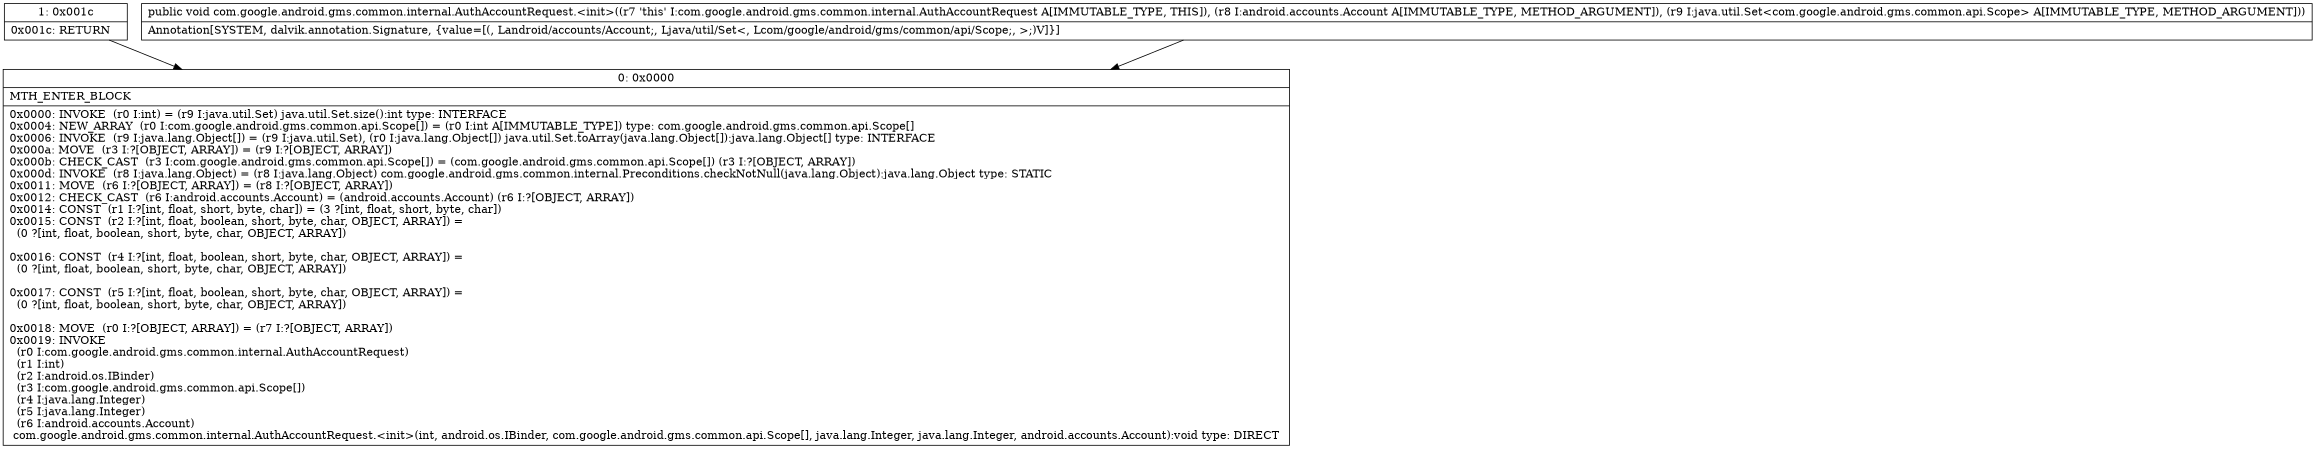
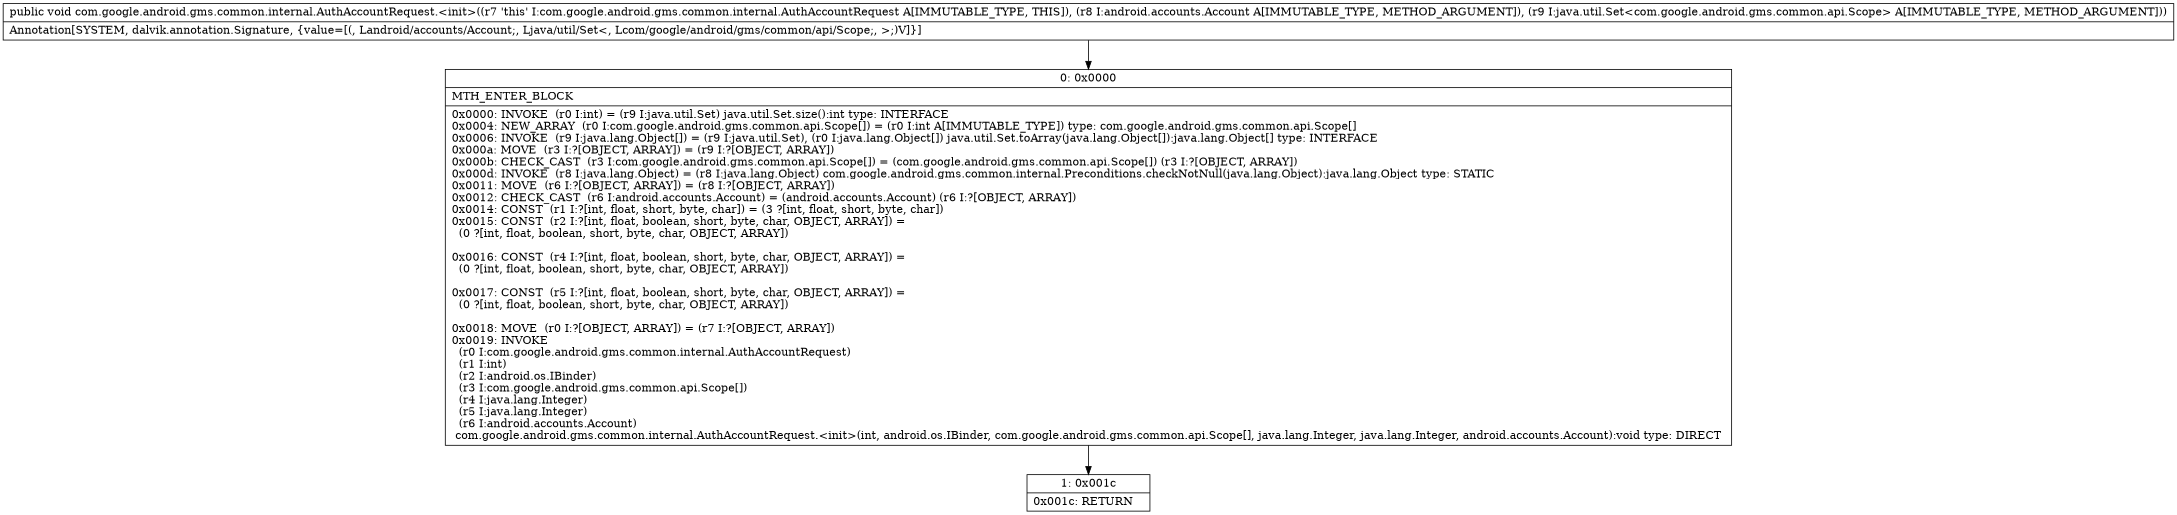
(142, 53) -> (1088, 456)
